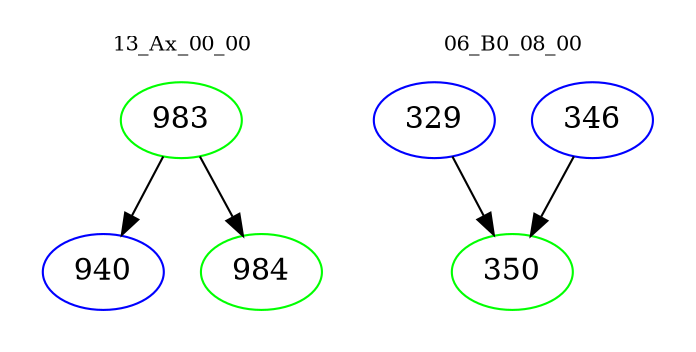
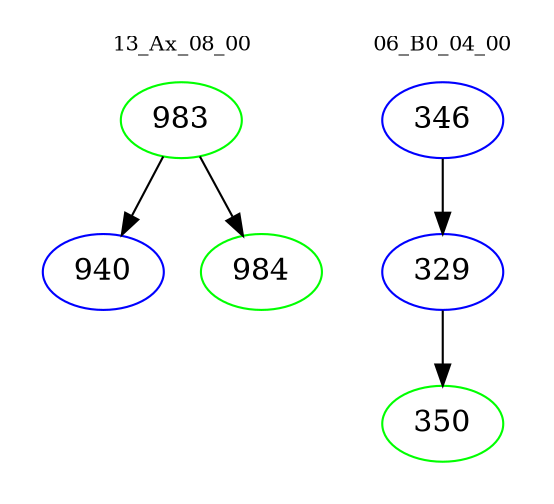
(182, 45) -> (182, 45)
(513, 45) -> (443, 45)
(558, 187) -> (443, 186)
